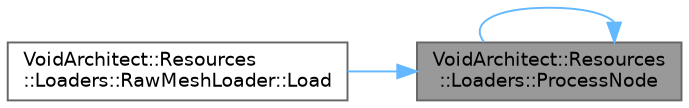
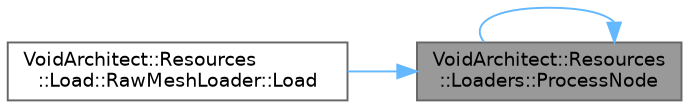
(178, 71) -> (178, 71)
